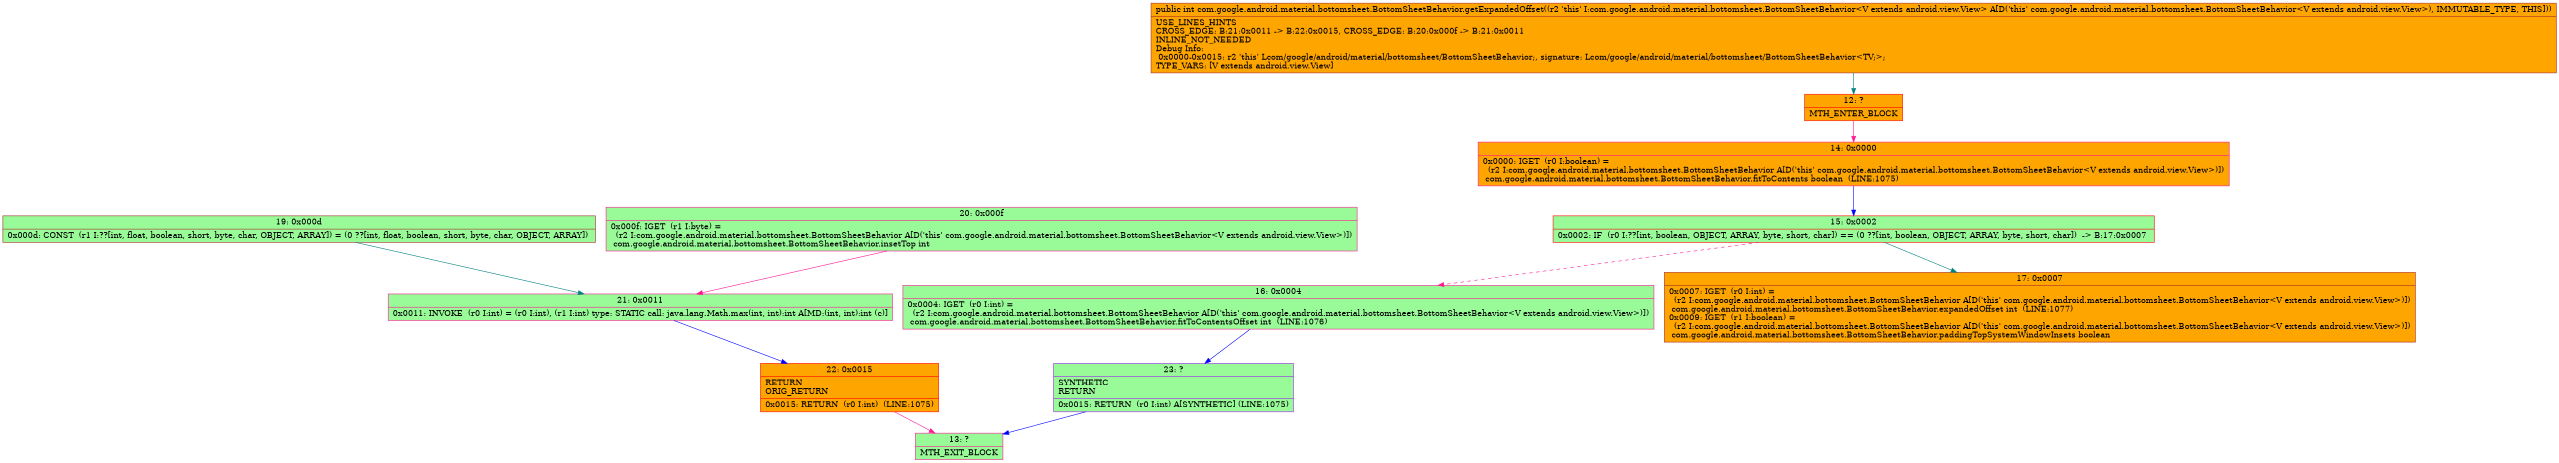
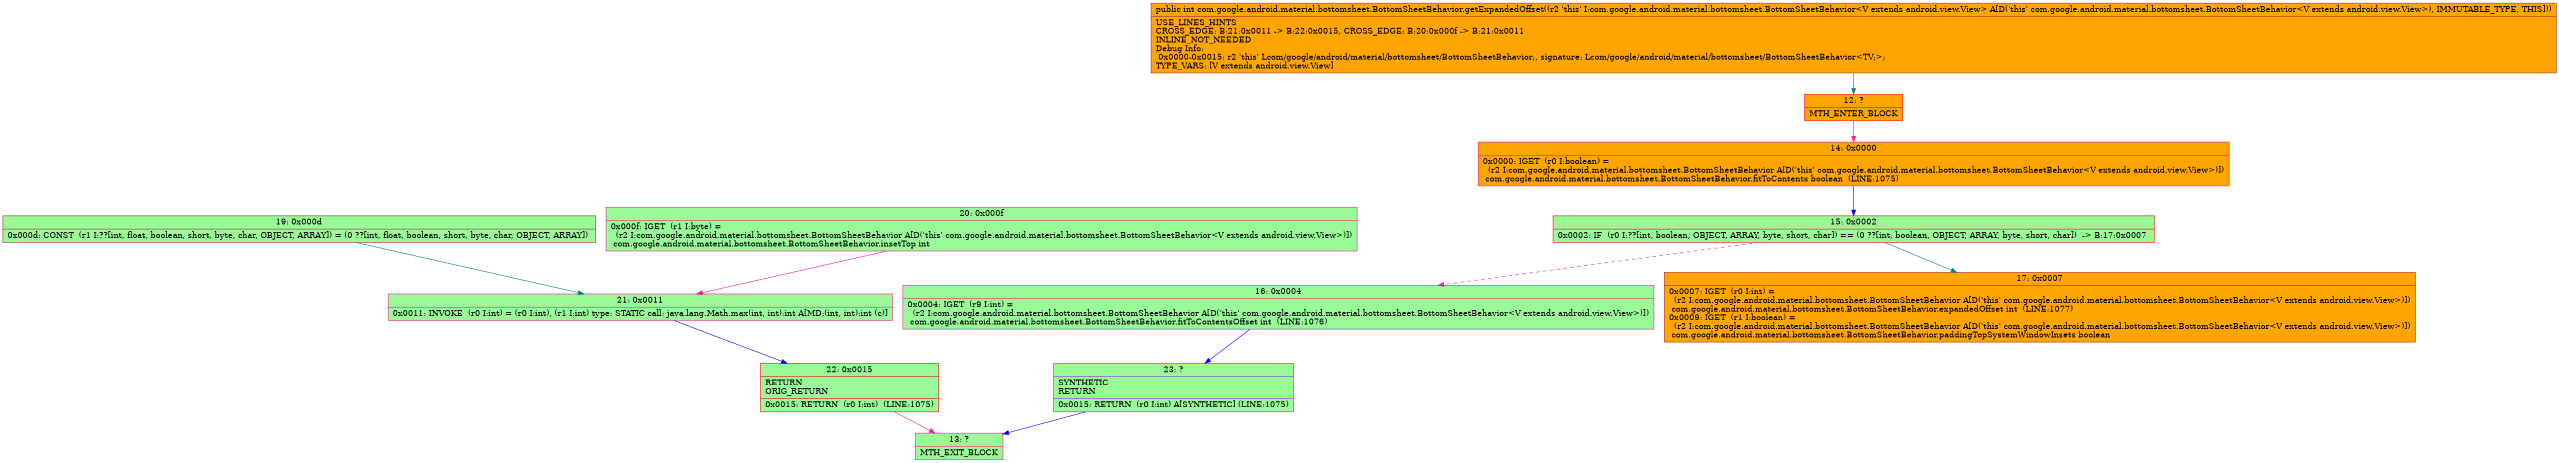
(962, 305) -> (962, 305)
(850, 388) -> (850, 388)
